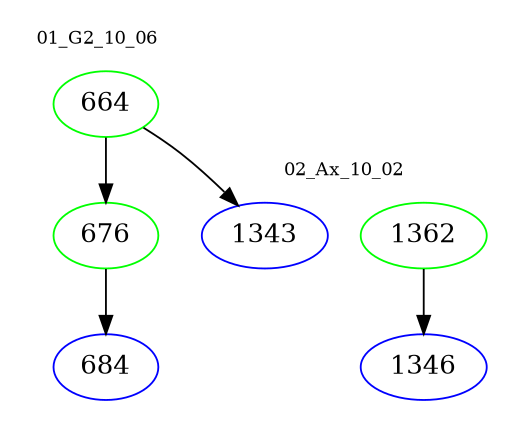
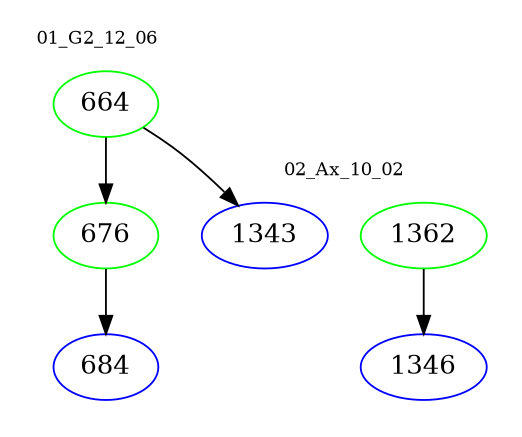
(98, 39) -> (98, 39)
